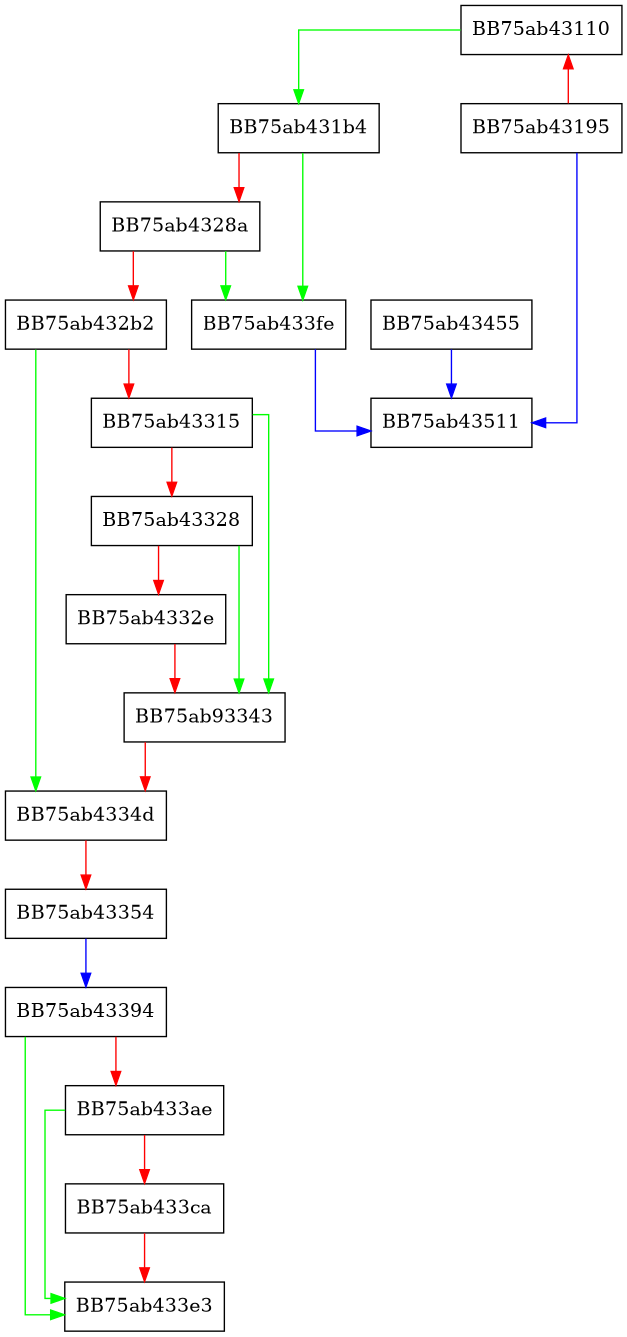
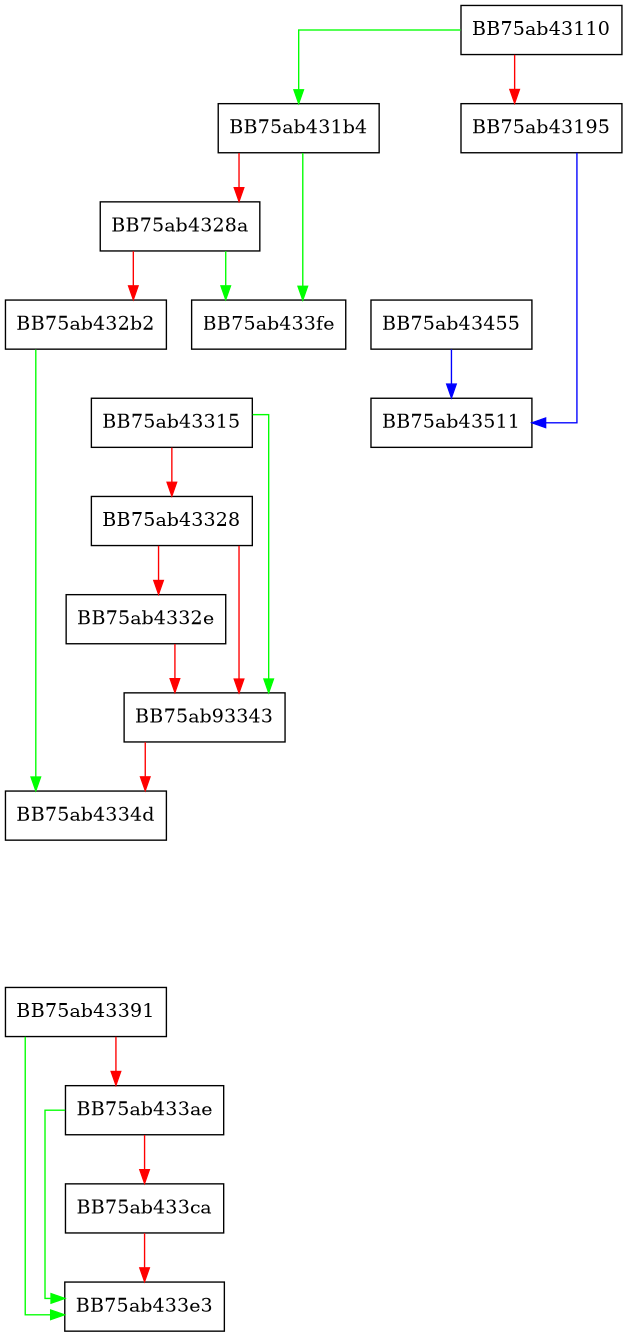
(568, 86) -> (515, 72)
(129, 367) -> none
(315, 411) -> none
(239, 612) -> (239, 612)
(86, 914) -> none
(86, 1012) -> (86, 1012)
